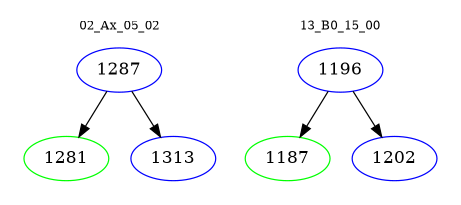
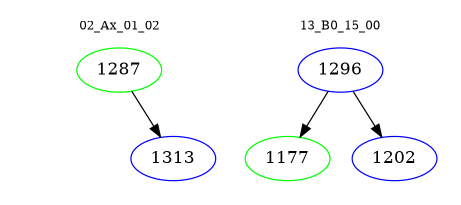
(120, 26) -> (120, 26)
(119, 70) -> (119, 70)
(340, 70) -> (340, 70)
(66, 159) -> none
(288, 159) -> (288, 159)
